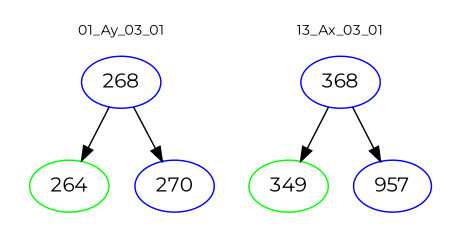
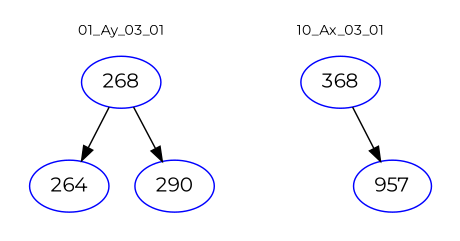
(341, 31) -> (341, 31)
(69, 186) -> (69, 186)
(175, 186) -> (175, 186)
(289, 186) -> none
